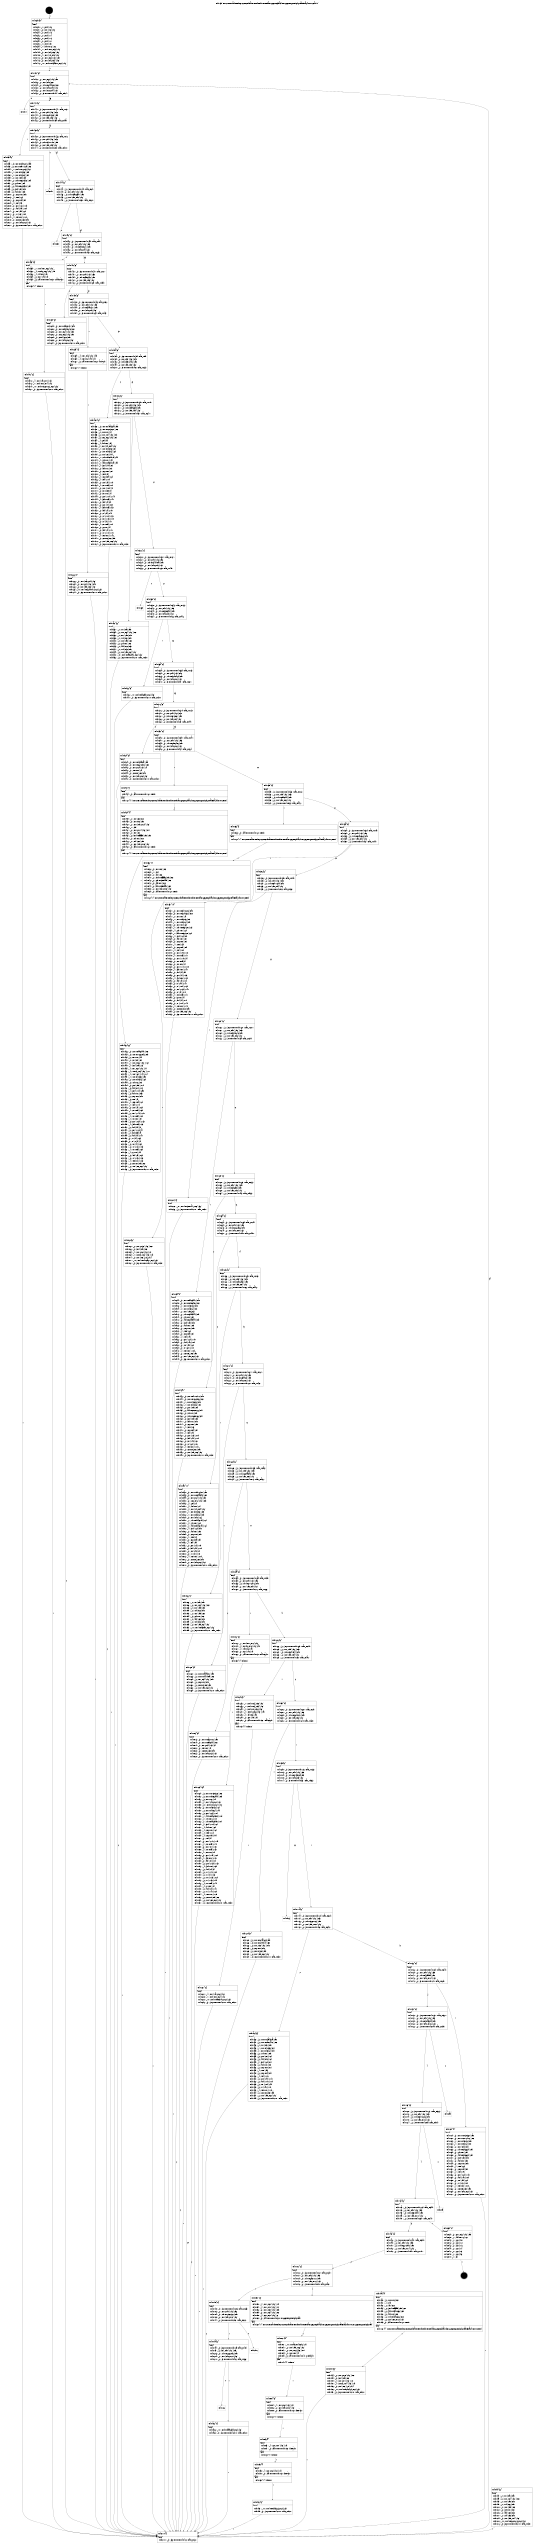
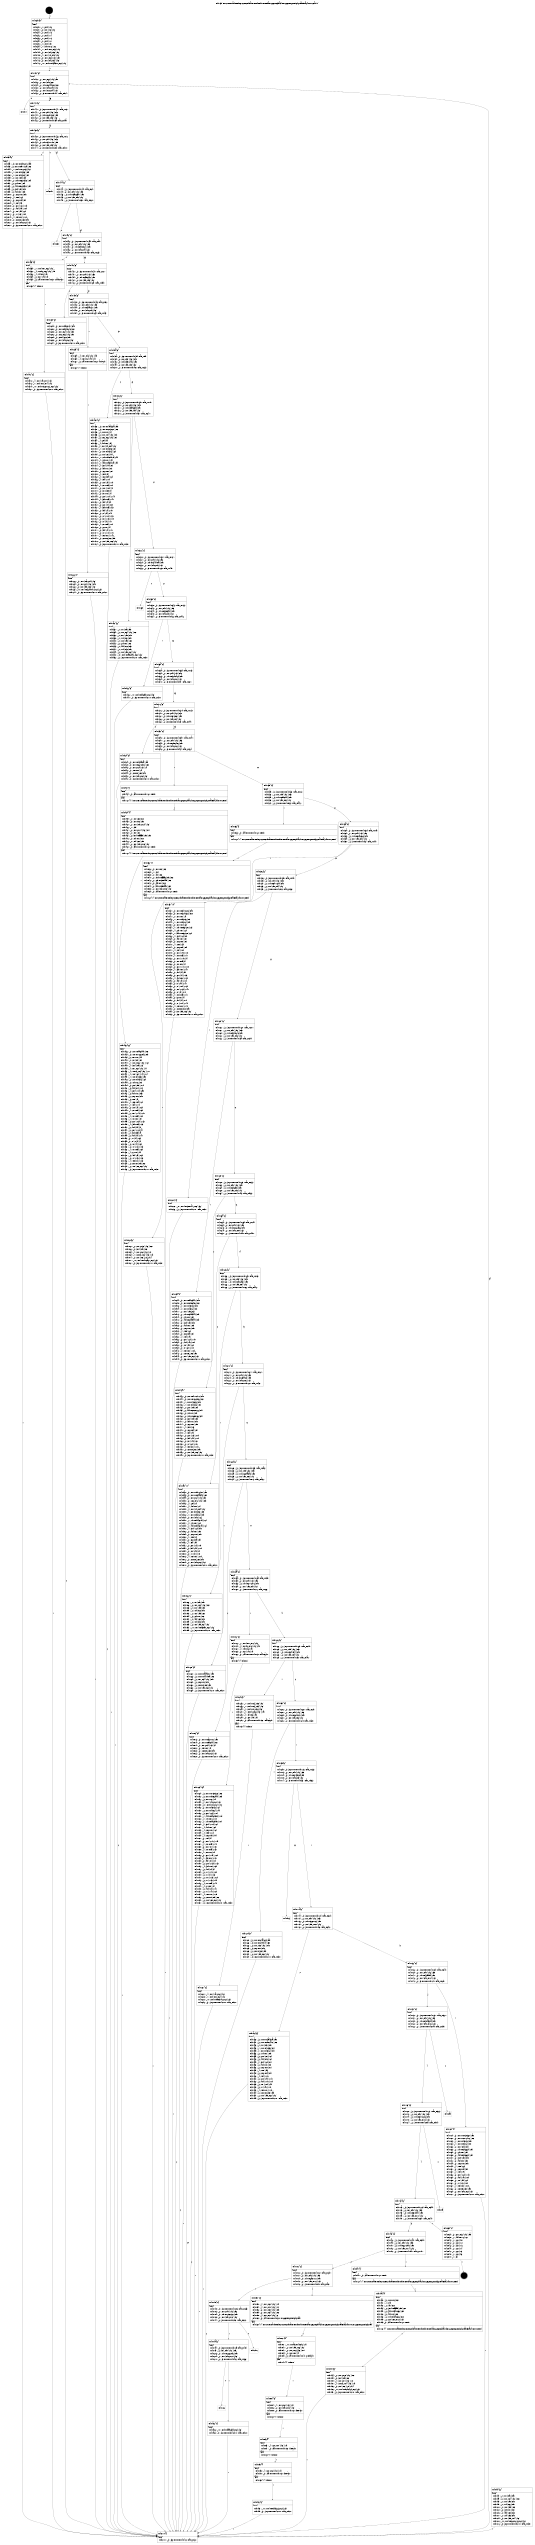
(23, 138) -> (43, 152)
none -> (405, 2276)
